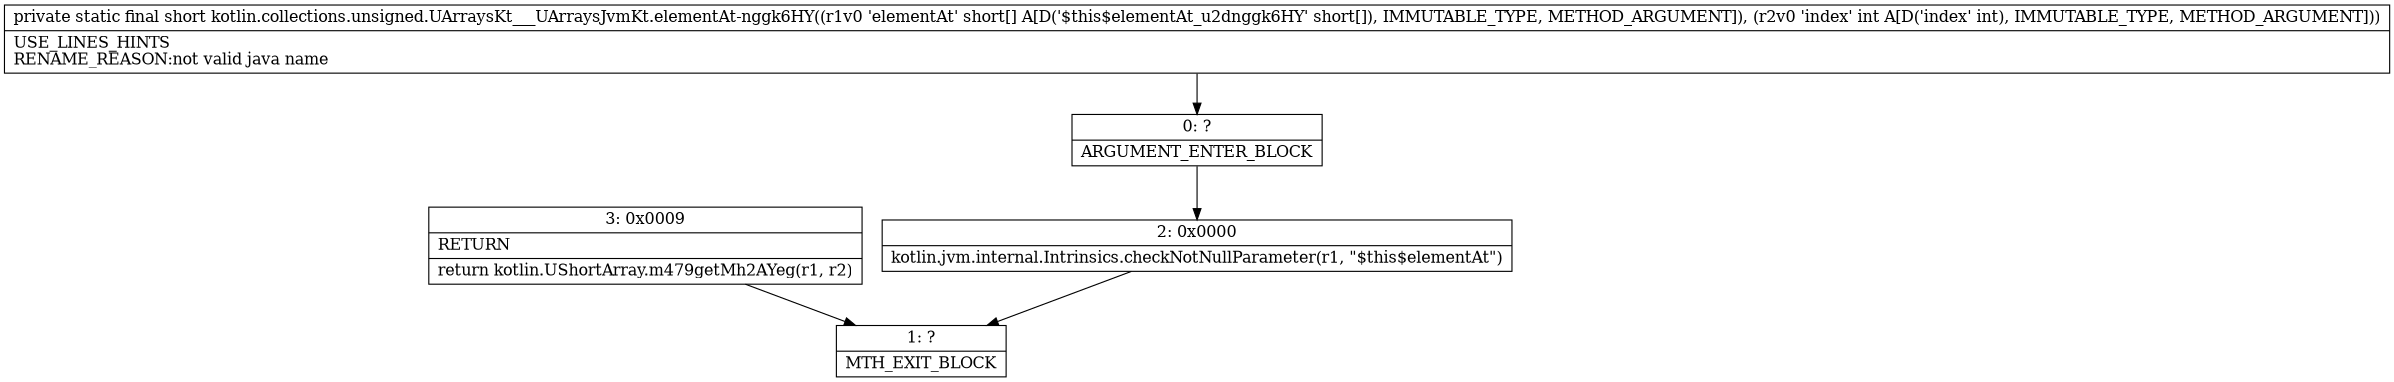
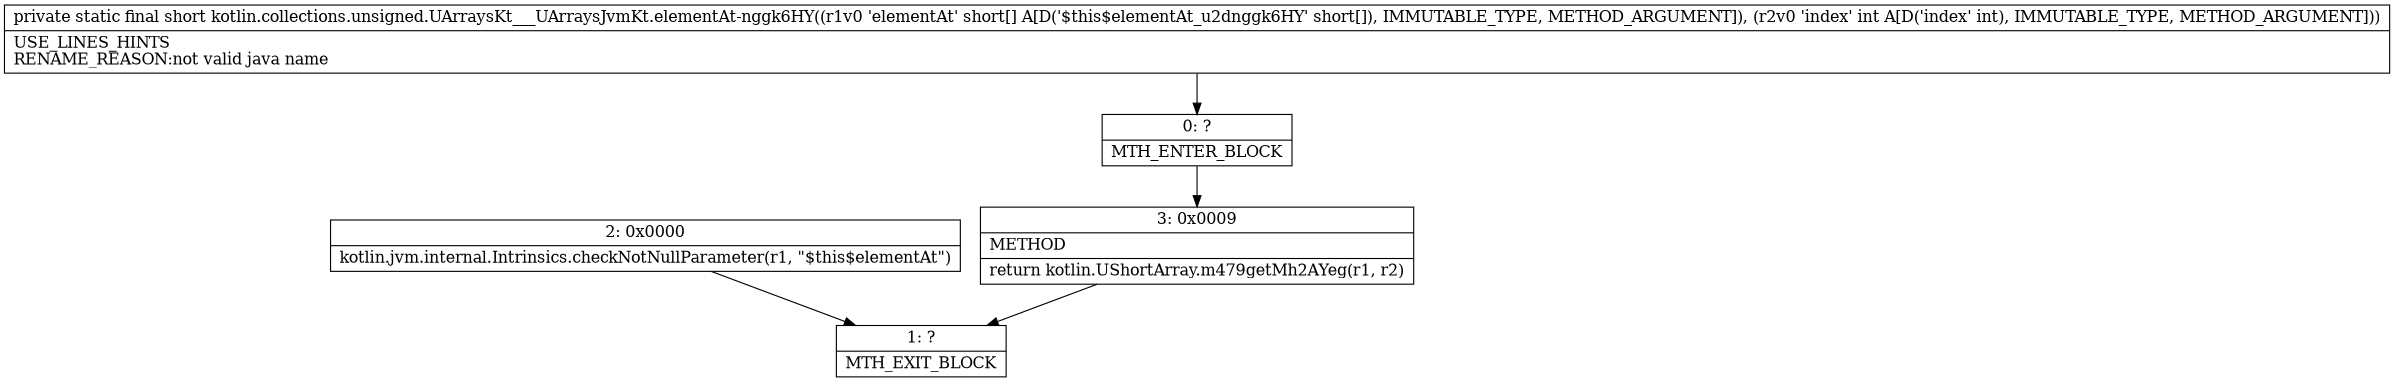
(1197, 152) -> (1197, 152)
(1197, 187) -> (1197, 181)
(474, 245) -> (1028, 245)
